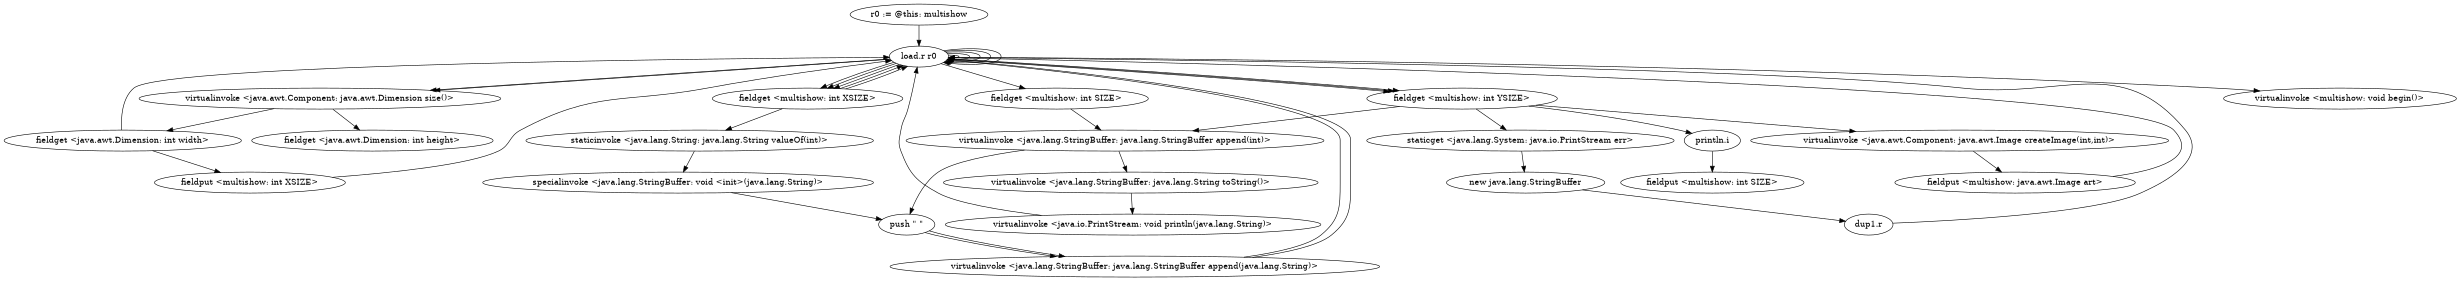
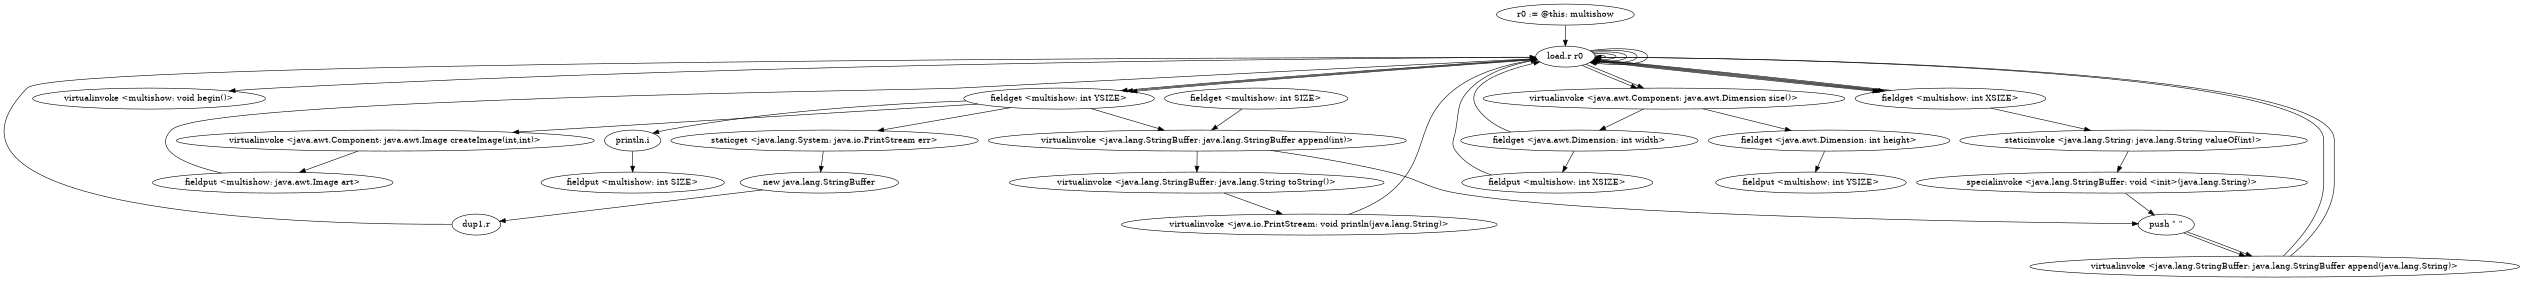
(980, 75) -> none
none -> (1811, 183)
